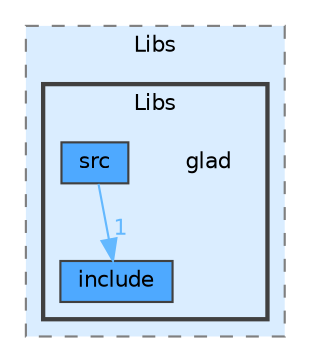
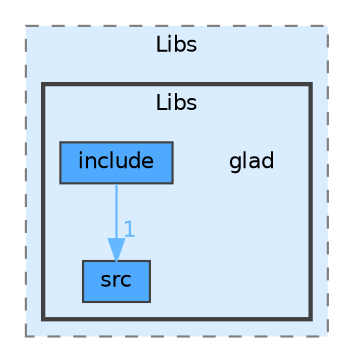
(104, 212) -> (116, 212)
